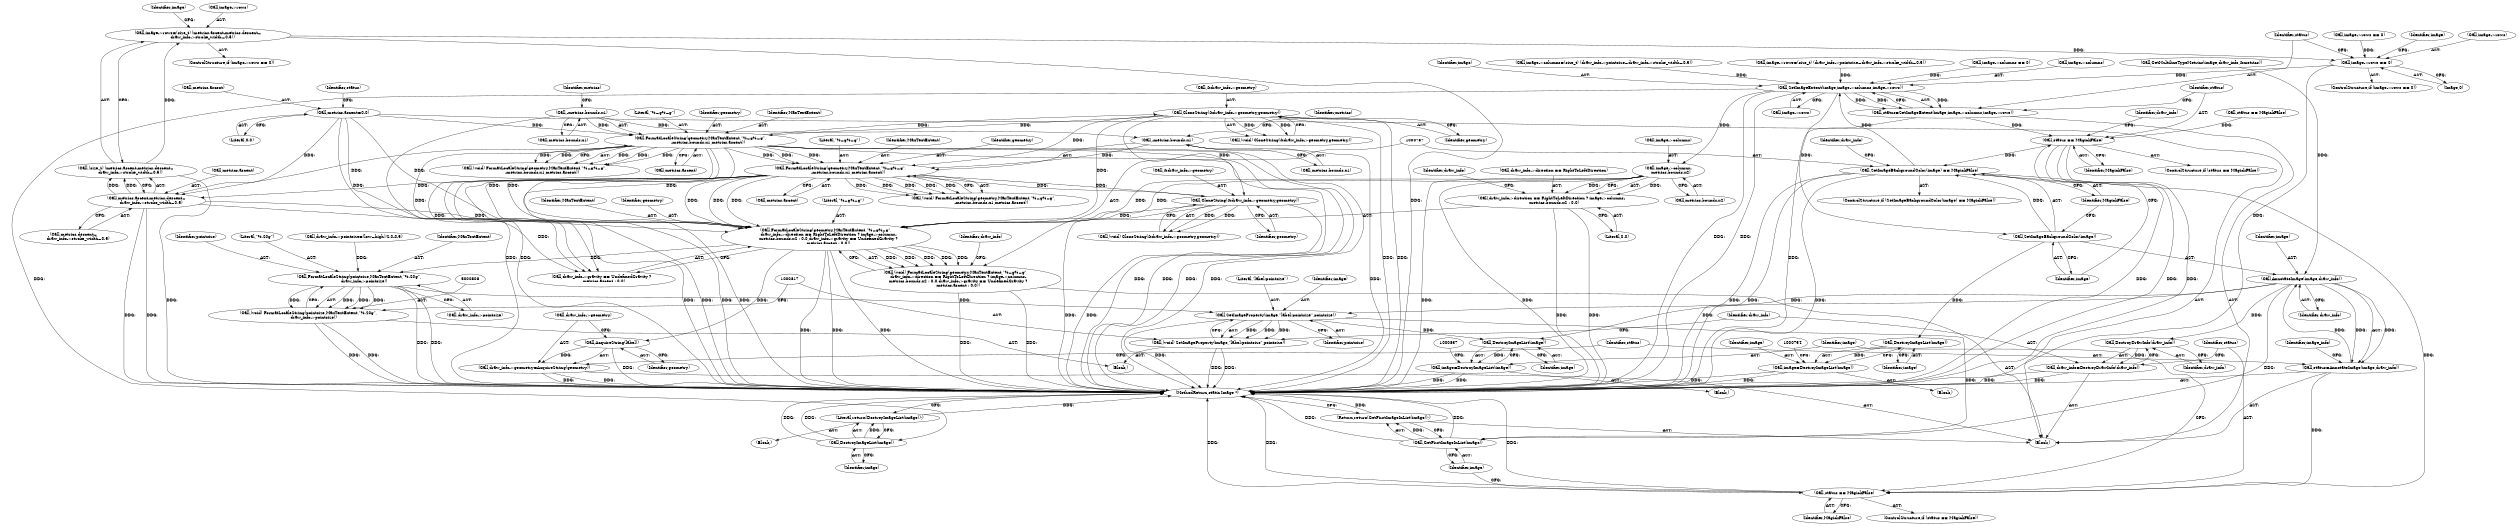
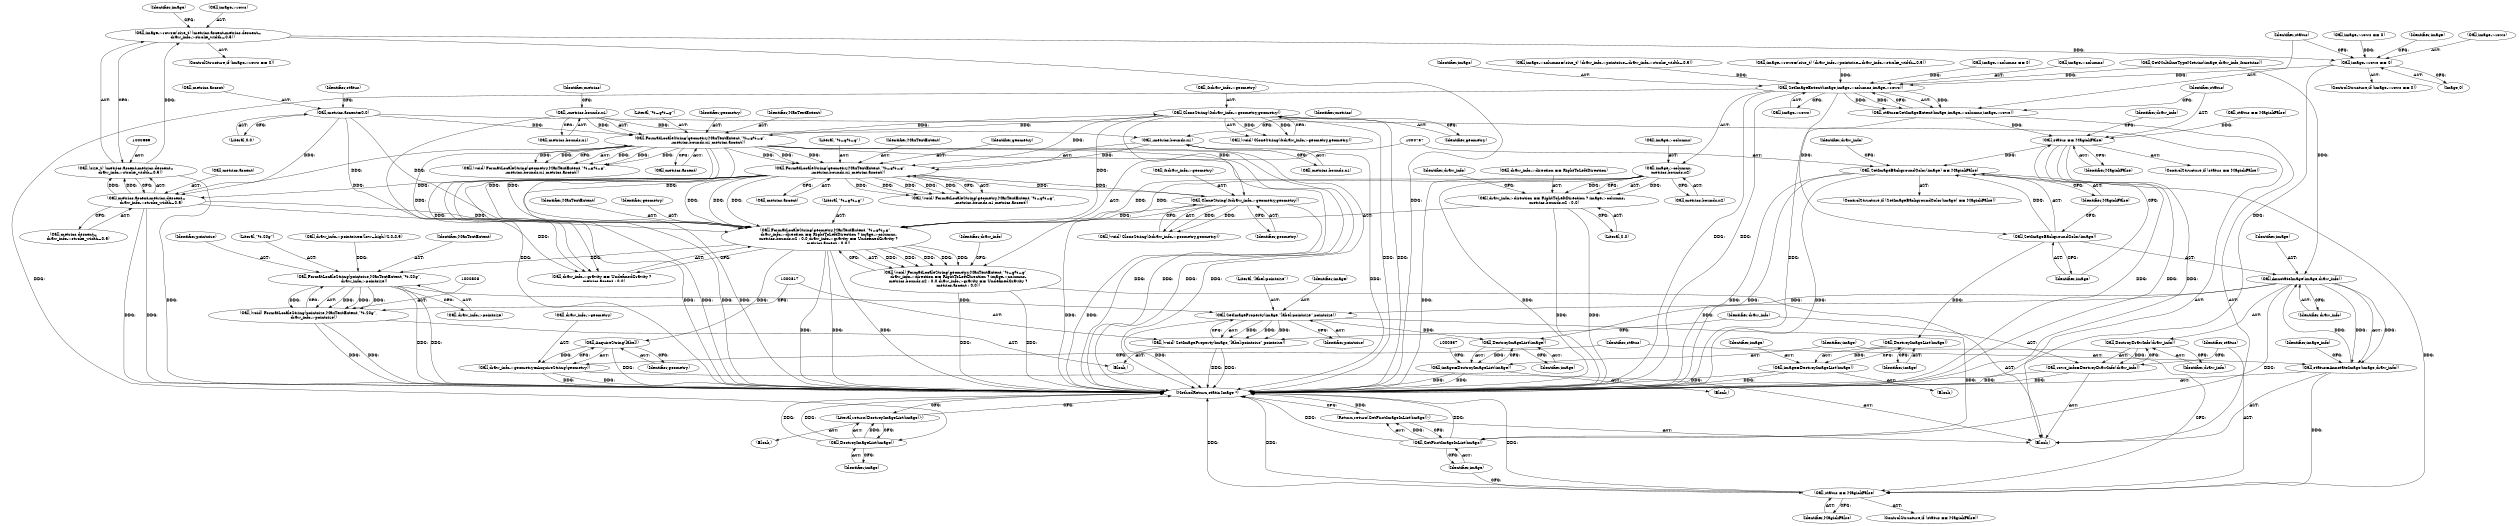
(1726, 125) -> (1726, 125)
(1872, 131) -> (2027, 76)
none -> (141, 140)
(470, 279) -> (470, 279)
(2257, 315) -> (2257, 315)
(597, 328) -> (575, 357)
(1793, 343) -> none
(2093, 368) -> (2093, 368)
(535, 383) -> none
(1069, 406) -> (1069, 406)
